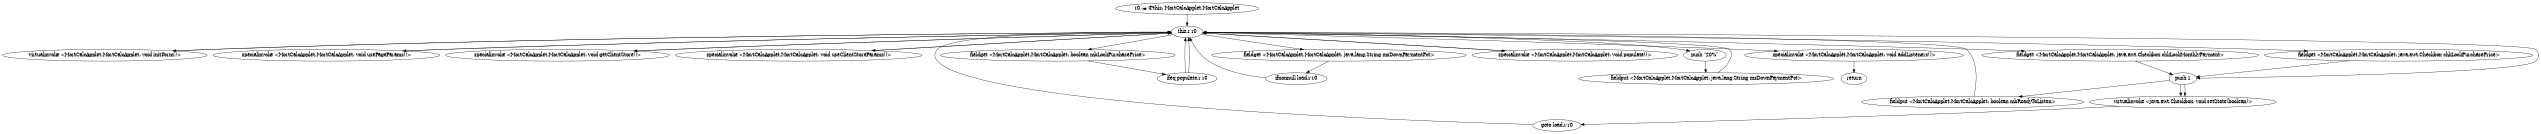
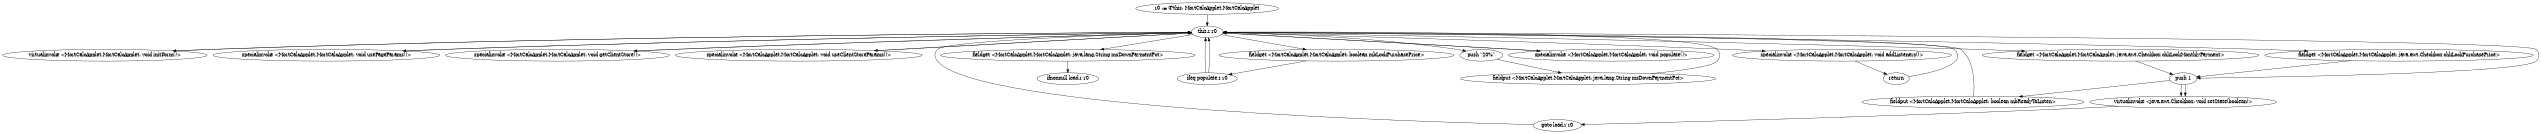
(1223, 68) -> (1622, 36)
